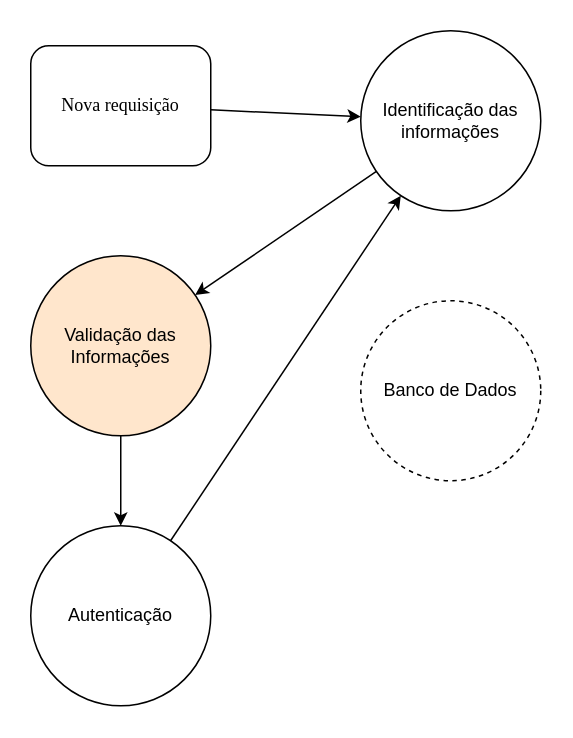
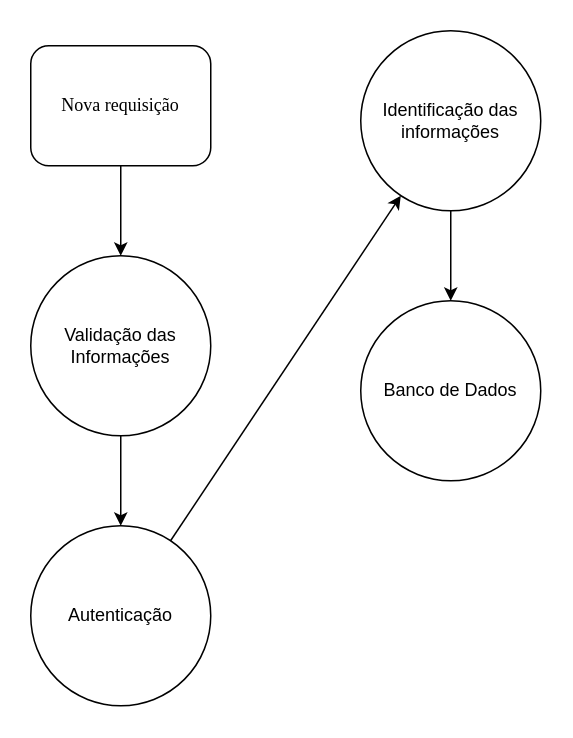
(281, 113) -> (121, 206)
(290, 230) -> (451, 251)
(121, 346) -> (121, 346)
(451, 391) -> (451, 391)
